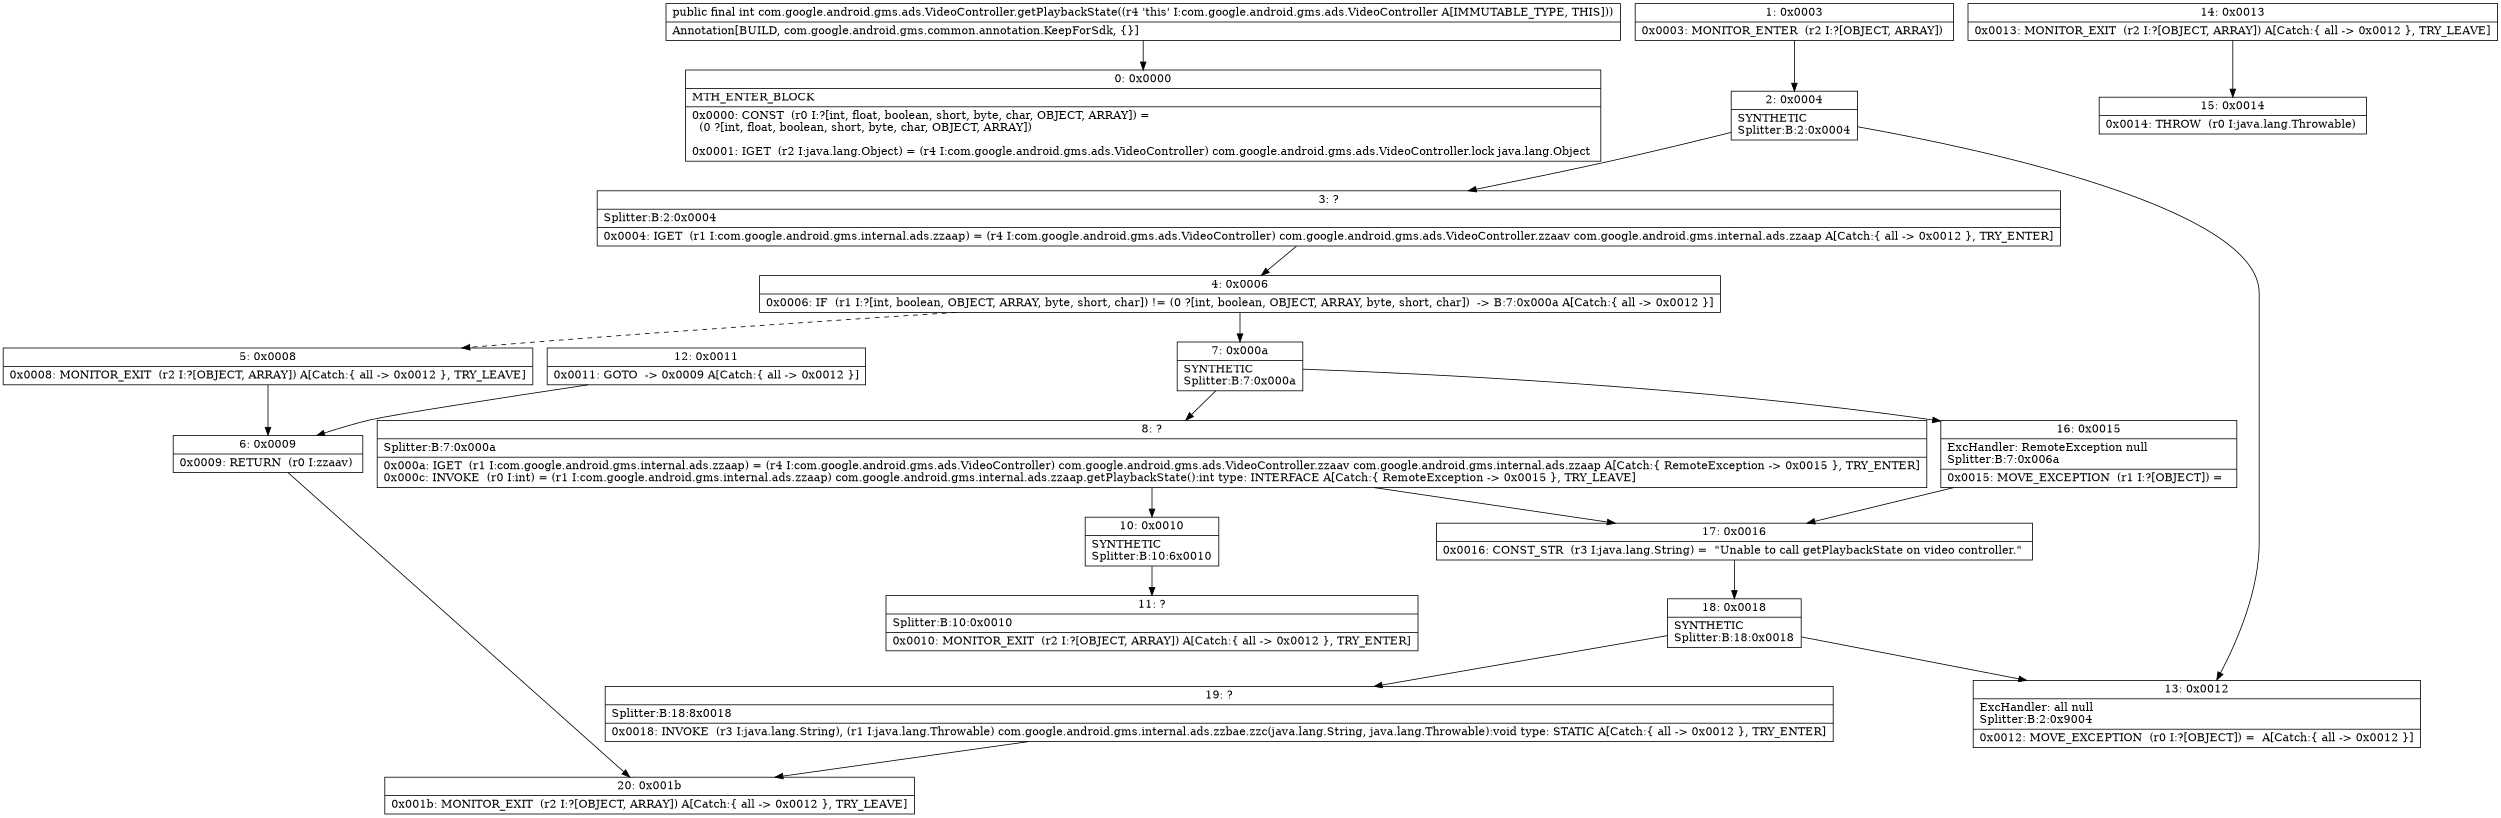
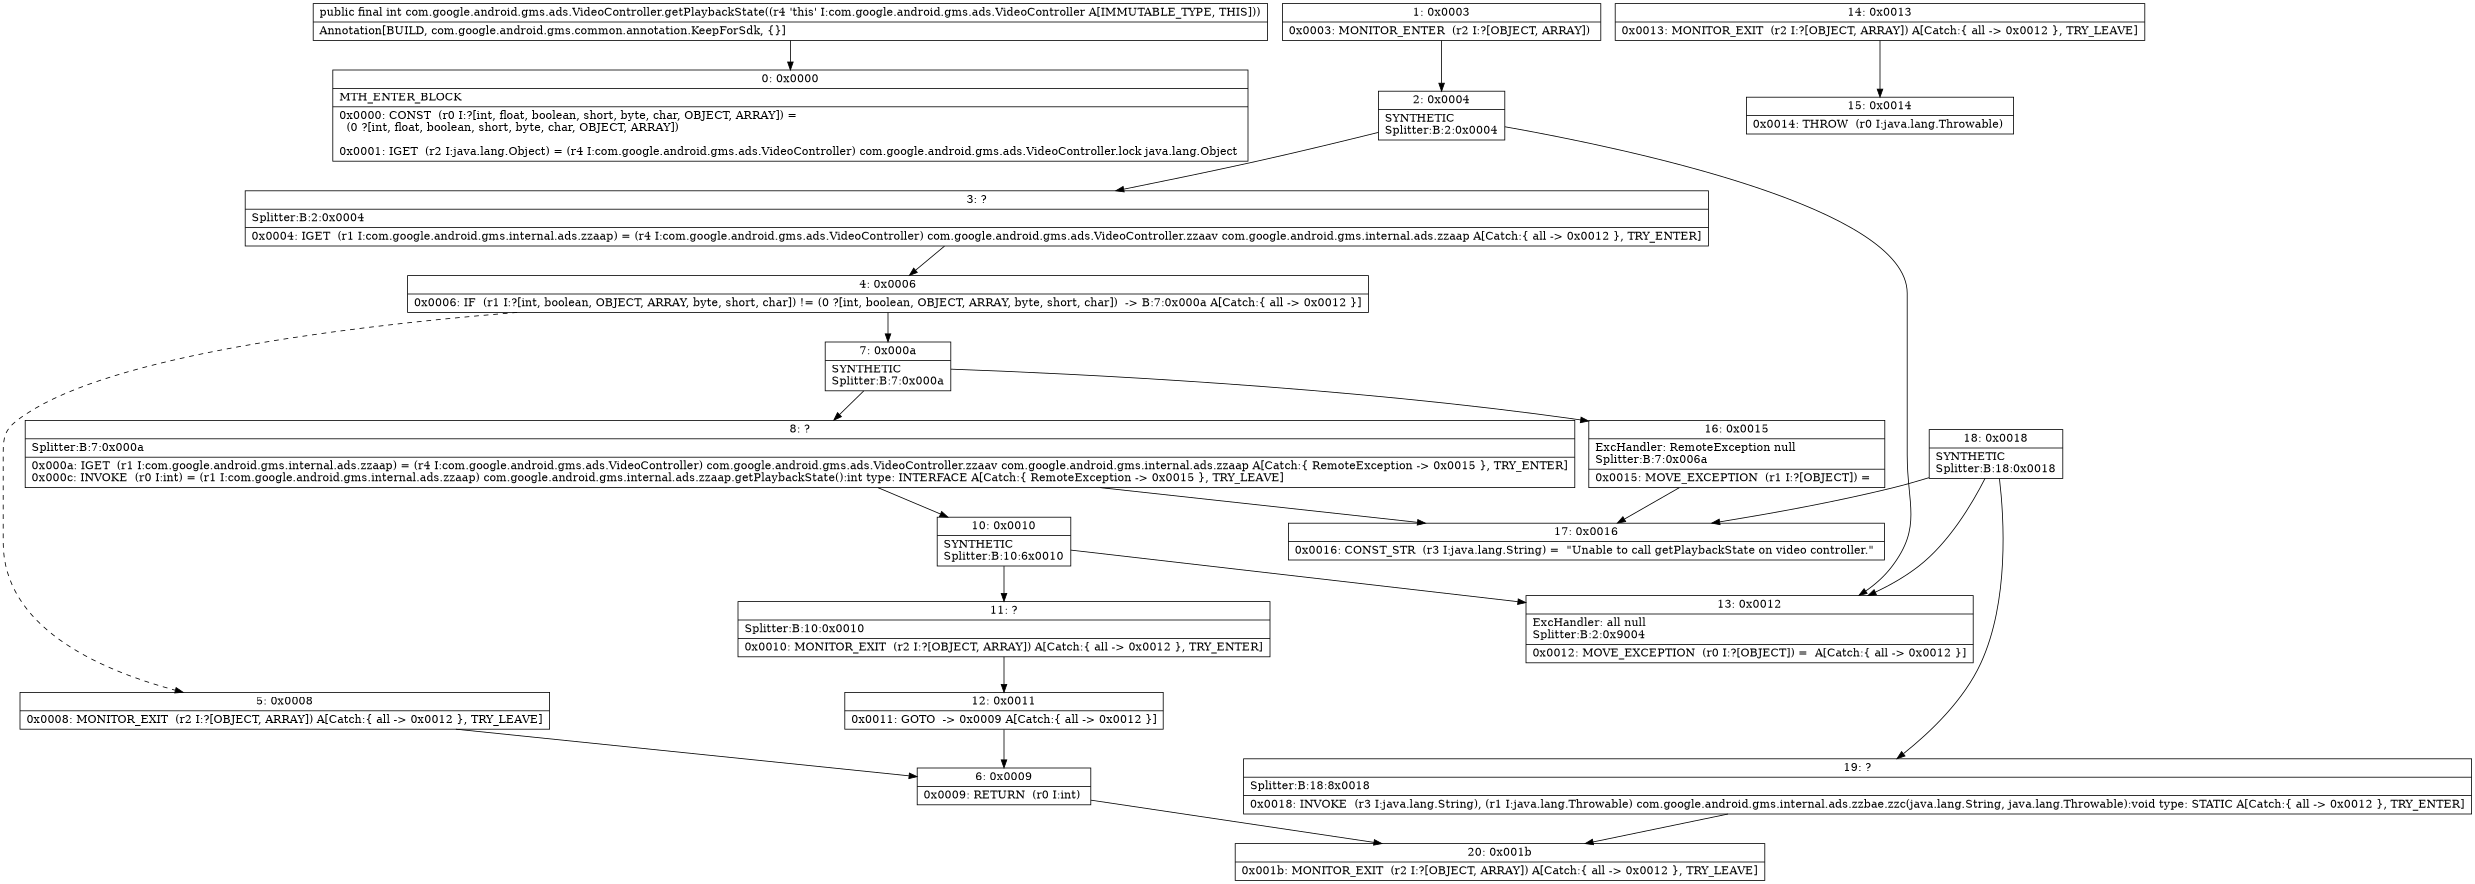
(268, 463) -> (1004, 795)
(1734, 575) -> (1825, 503)
none -> (1294, 576)
none -> (1004, 671)
